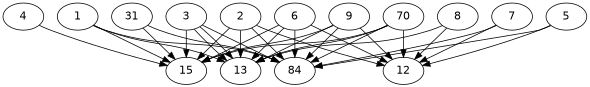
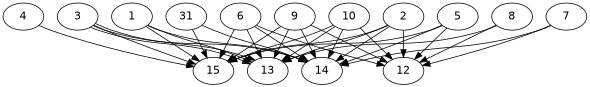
(403, 17) -> (349, 17)
none -> (392, 39)
(295, 71) -> (322, 71)
